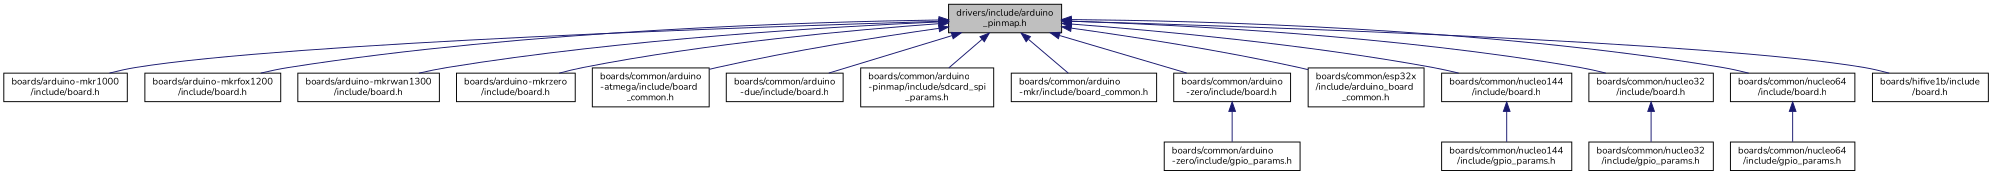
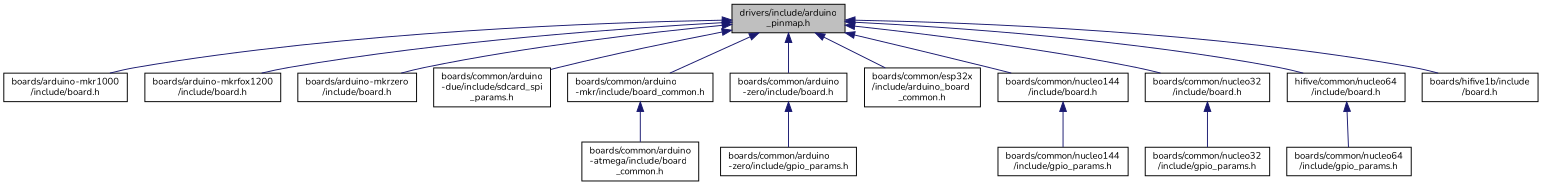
(824, 47) -> (640, 127)
(369, 87) -> none
(785, 87) -> none
(927, 87) -> (492, 87)
(1793, 87) -> (1346, 87)
